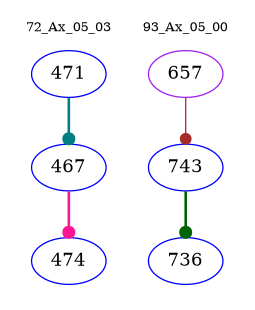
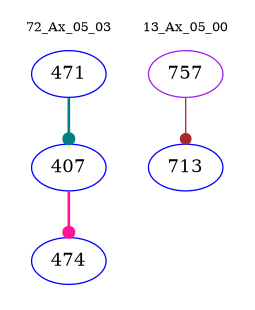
(186, 28) -> (186, 28)
(186, 74) -> (186, 74)
(69, 168) -> (69, 168)
(186, 168) -> (186, 168)
(186, 261) -> none
